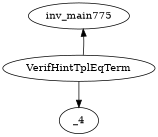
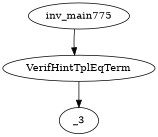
(84, 46) -> (74, 38)
(79, 121) -> (79, 121)
